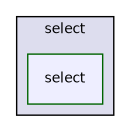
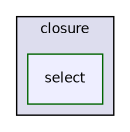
(65, 30) -> (65, 30)
